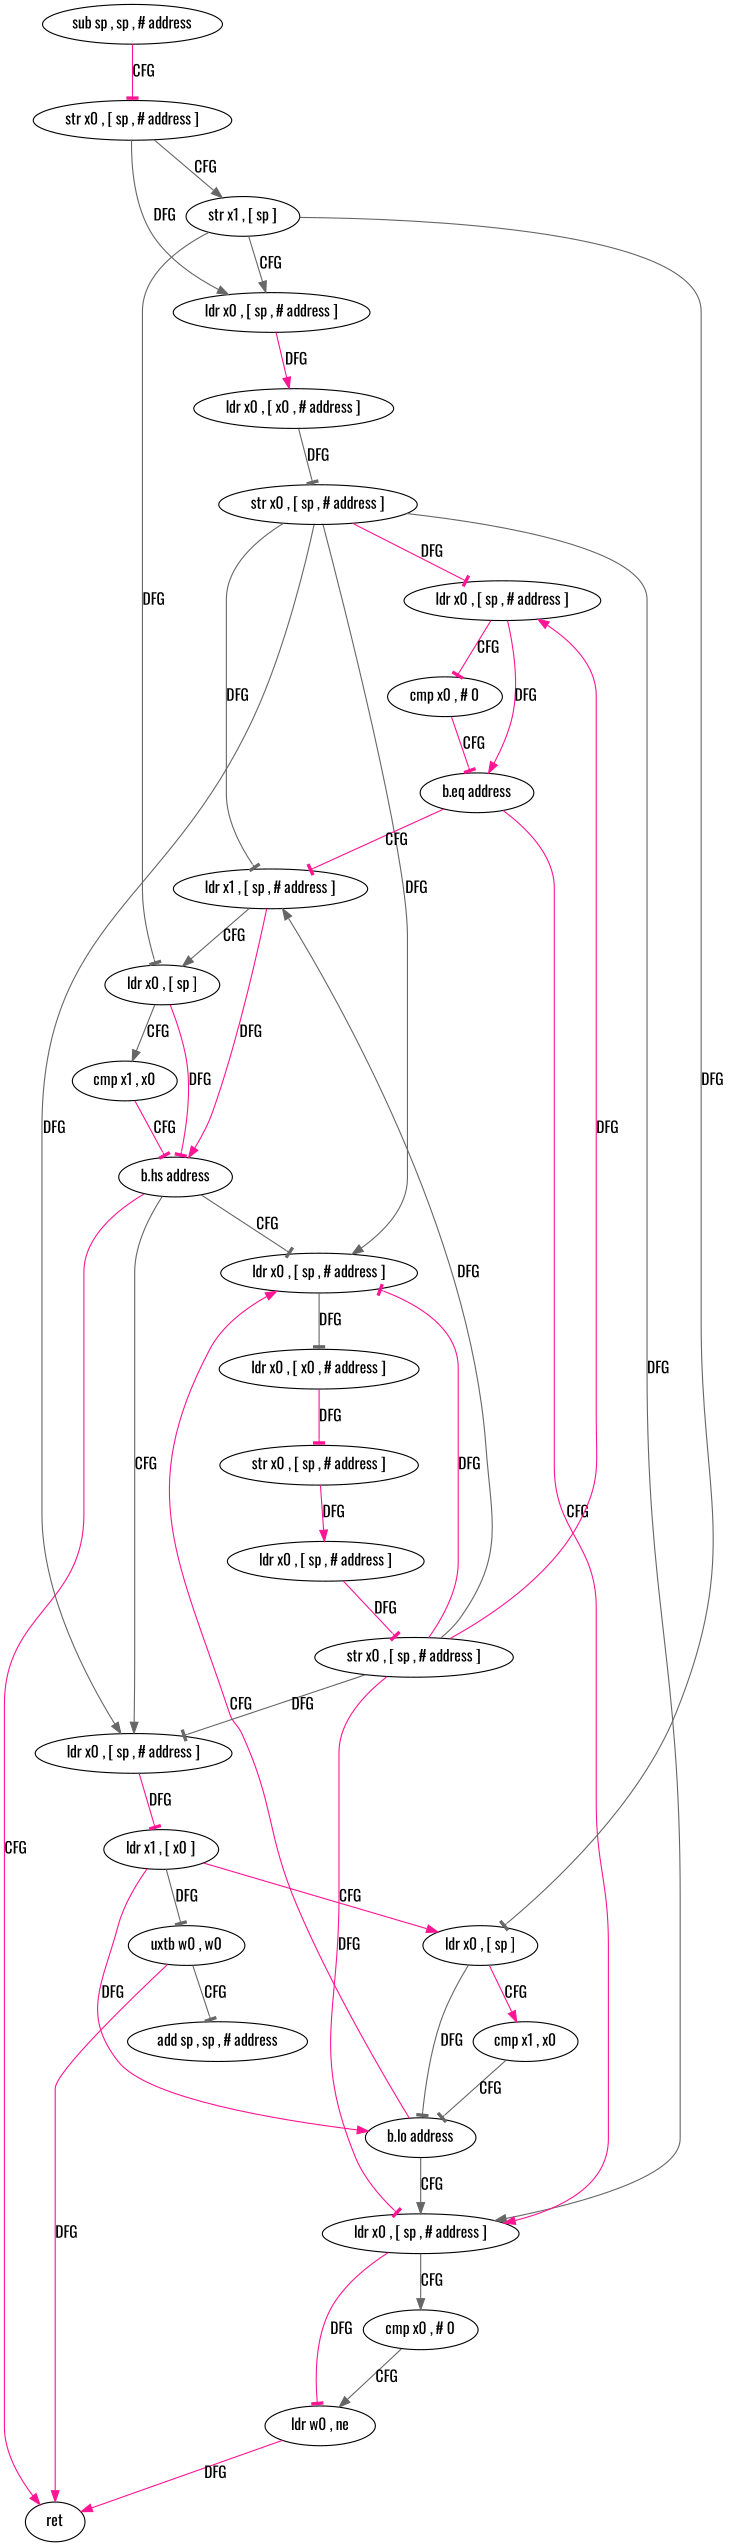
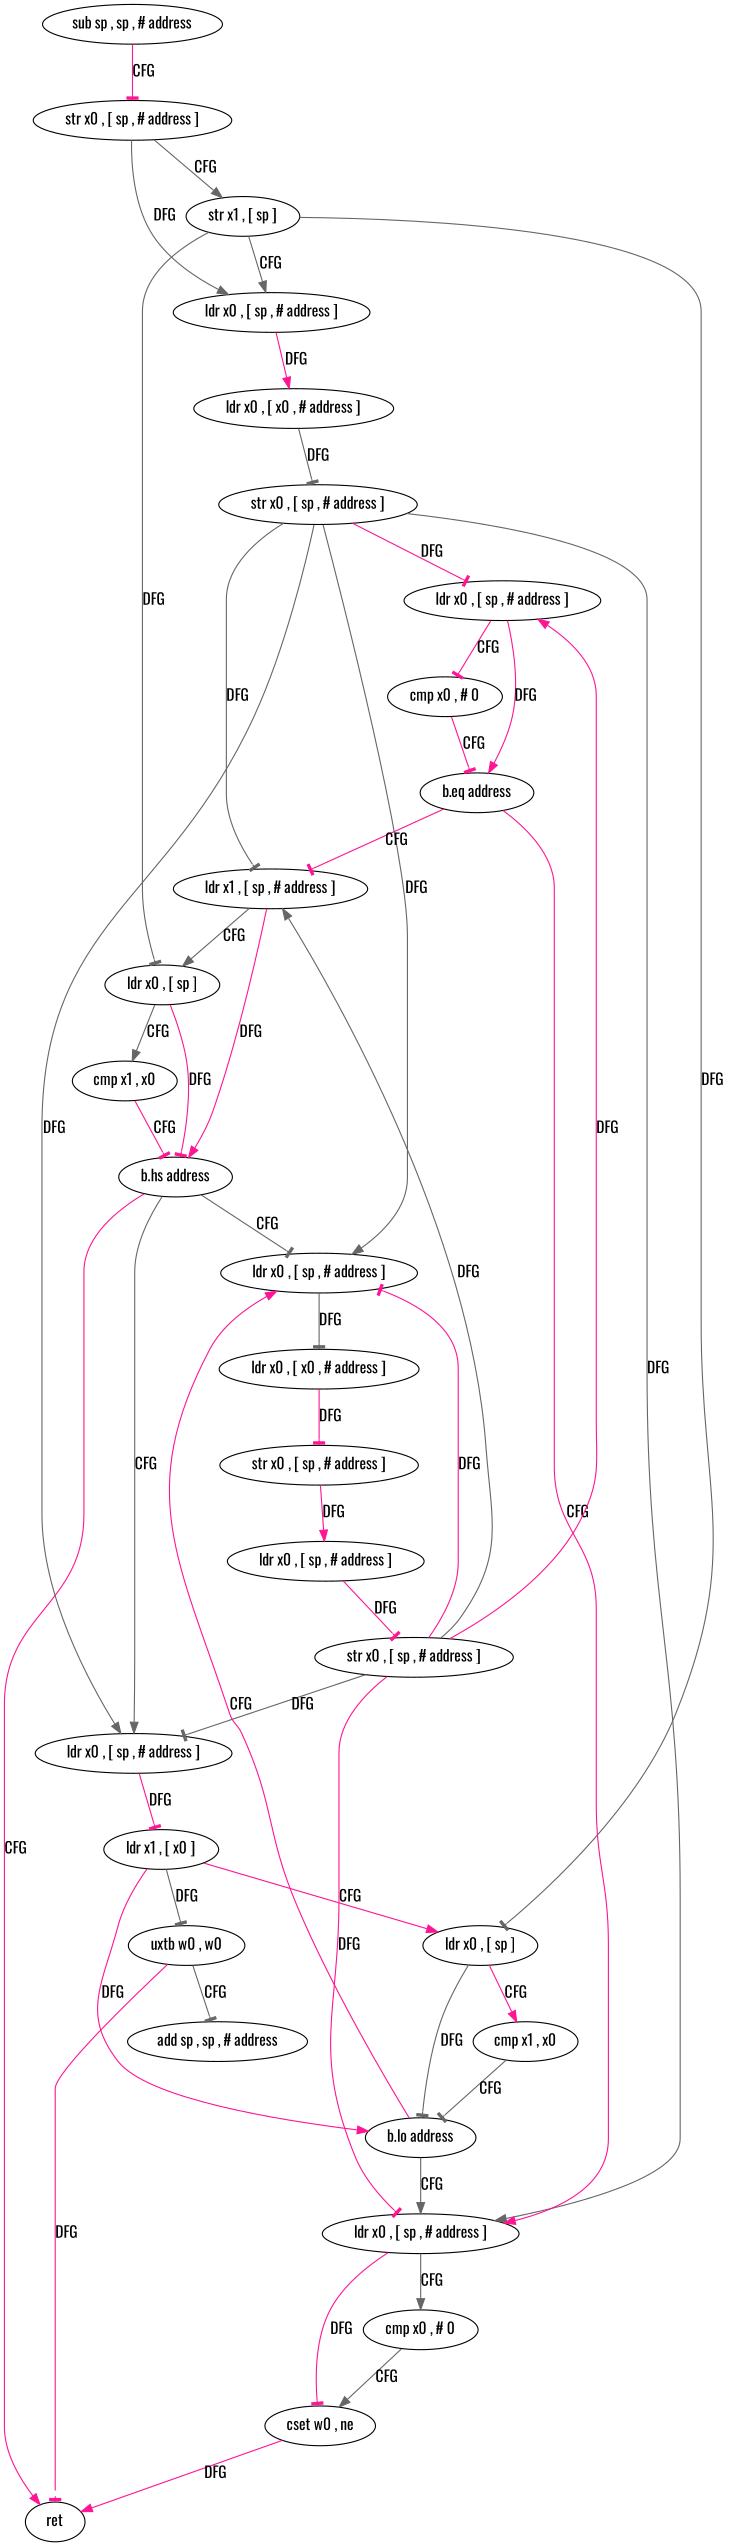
(55, 2205) -> (55, 2205)
(320, 2426) -> (320, 2426)
